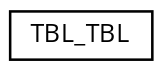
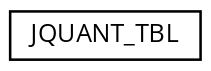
(81, 36) -> (105, 36)
